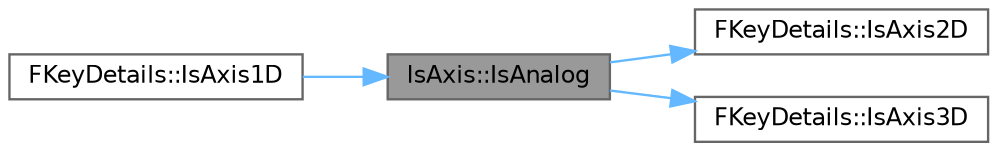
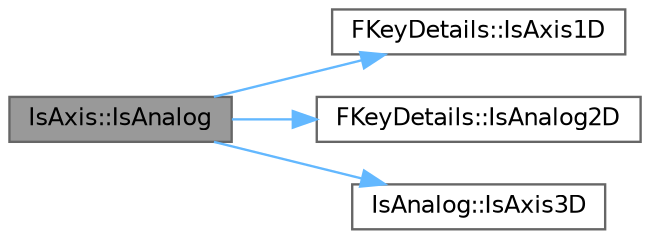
(842, 32) -> (479, 119)
(333, 77) -> (288, 79)
(842, 119) -> (479, 207)
